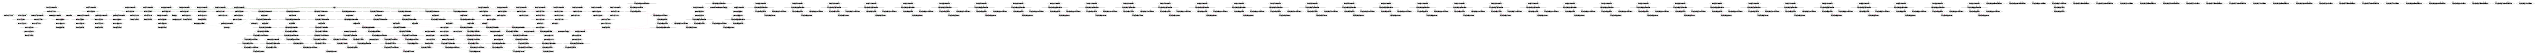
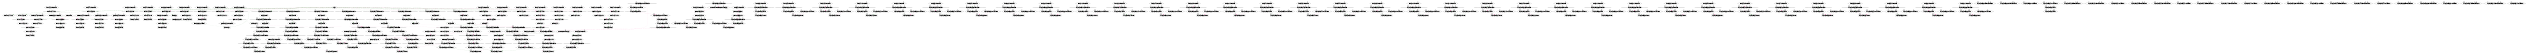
(779, 12) -> none
